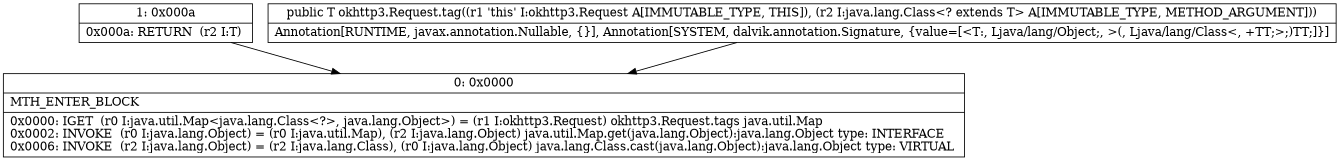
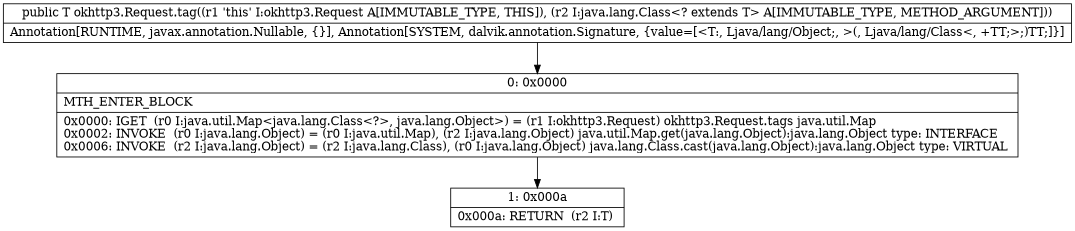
(281, 57) -> (537, 168)
